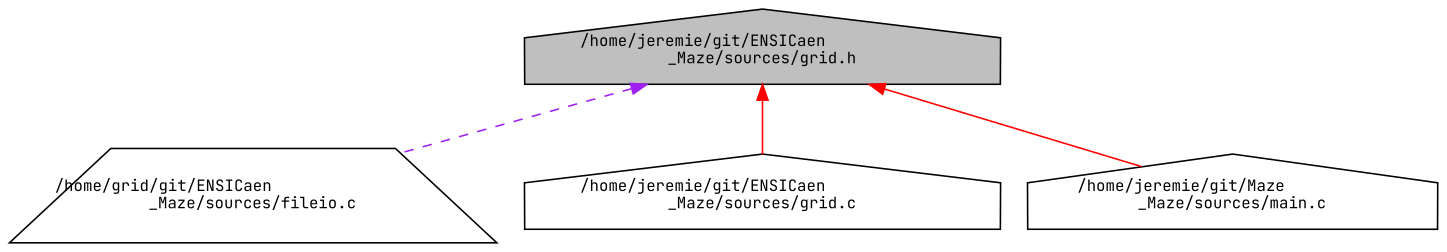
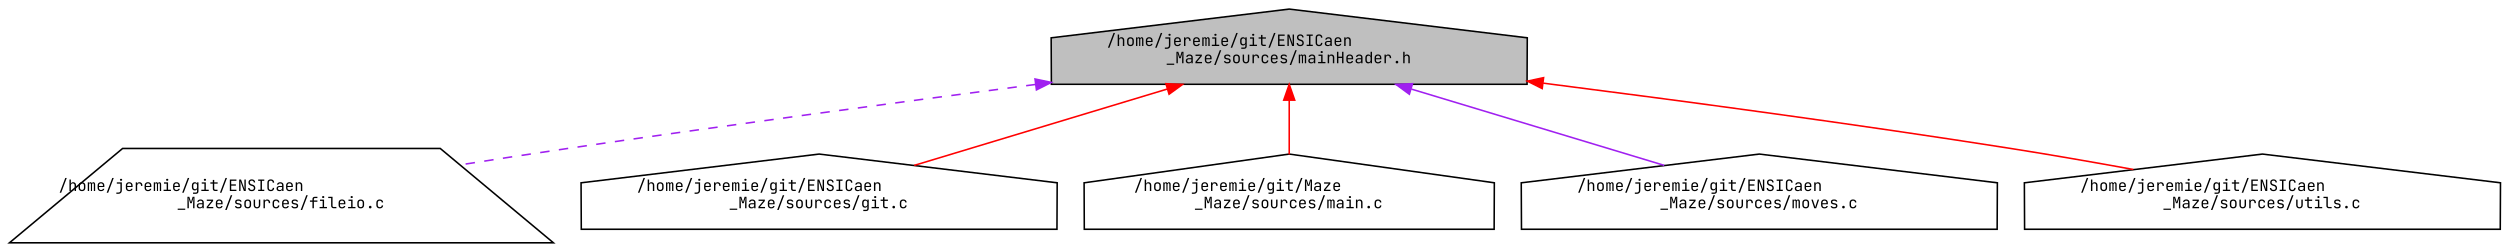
(763, 51) -> (1289, 51)
(253, 196) -> (281, 196)
(763, 196) -> (819, 196)
none -> (1759, 196)
none -> (2262, 196)
